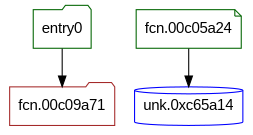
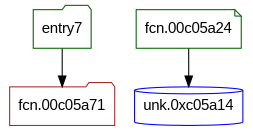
(62, 29) -> (62, 29)
(62, 106) -> (62, 106)
(189, 106) -> (189, 106)
